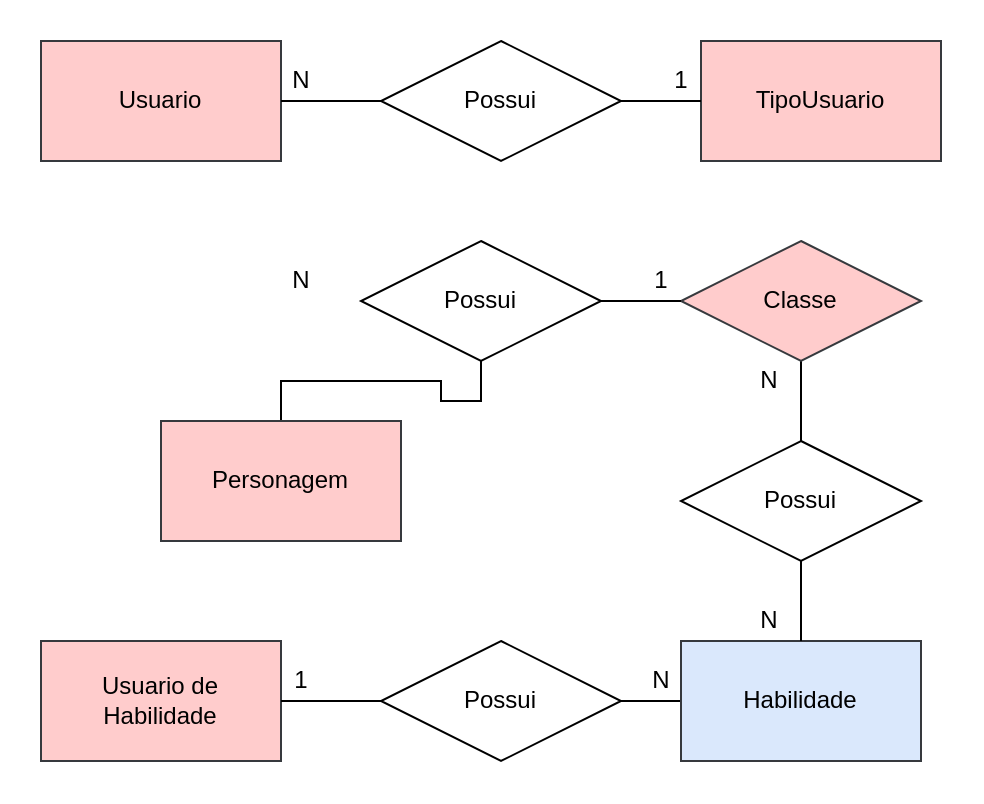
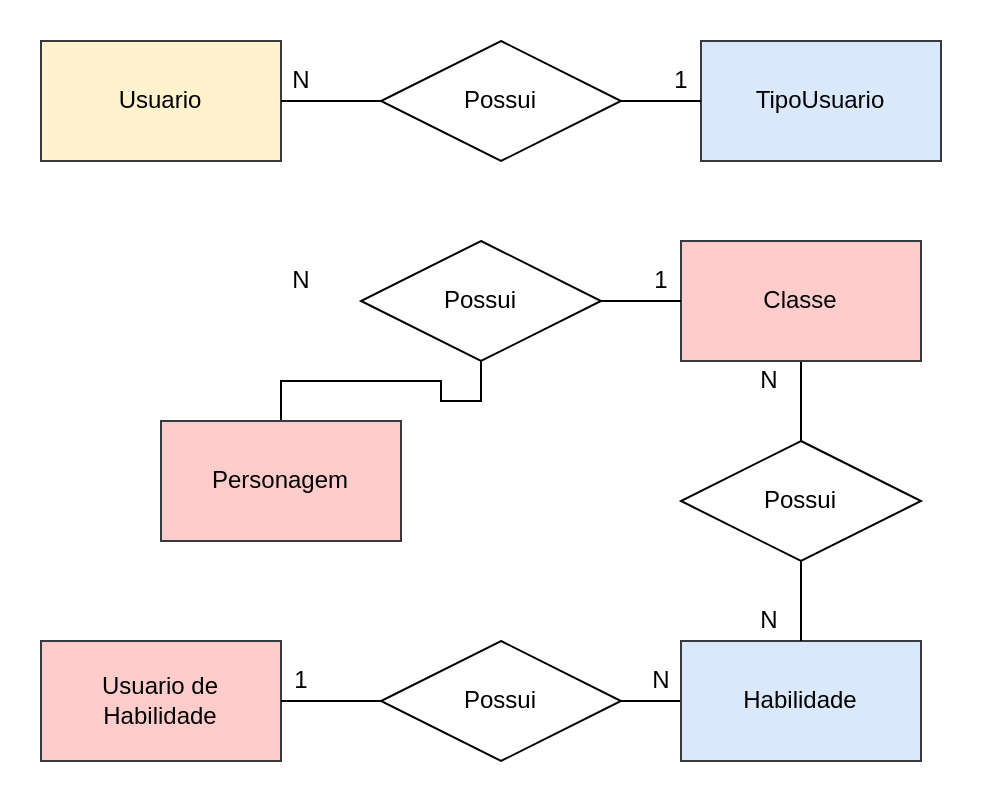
(161, 101) -> (161, 101)
(821, 101) -> (821, 101)
(801, 301) -> (801, 301)
